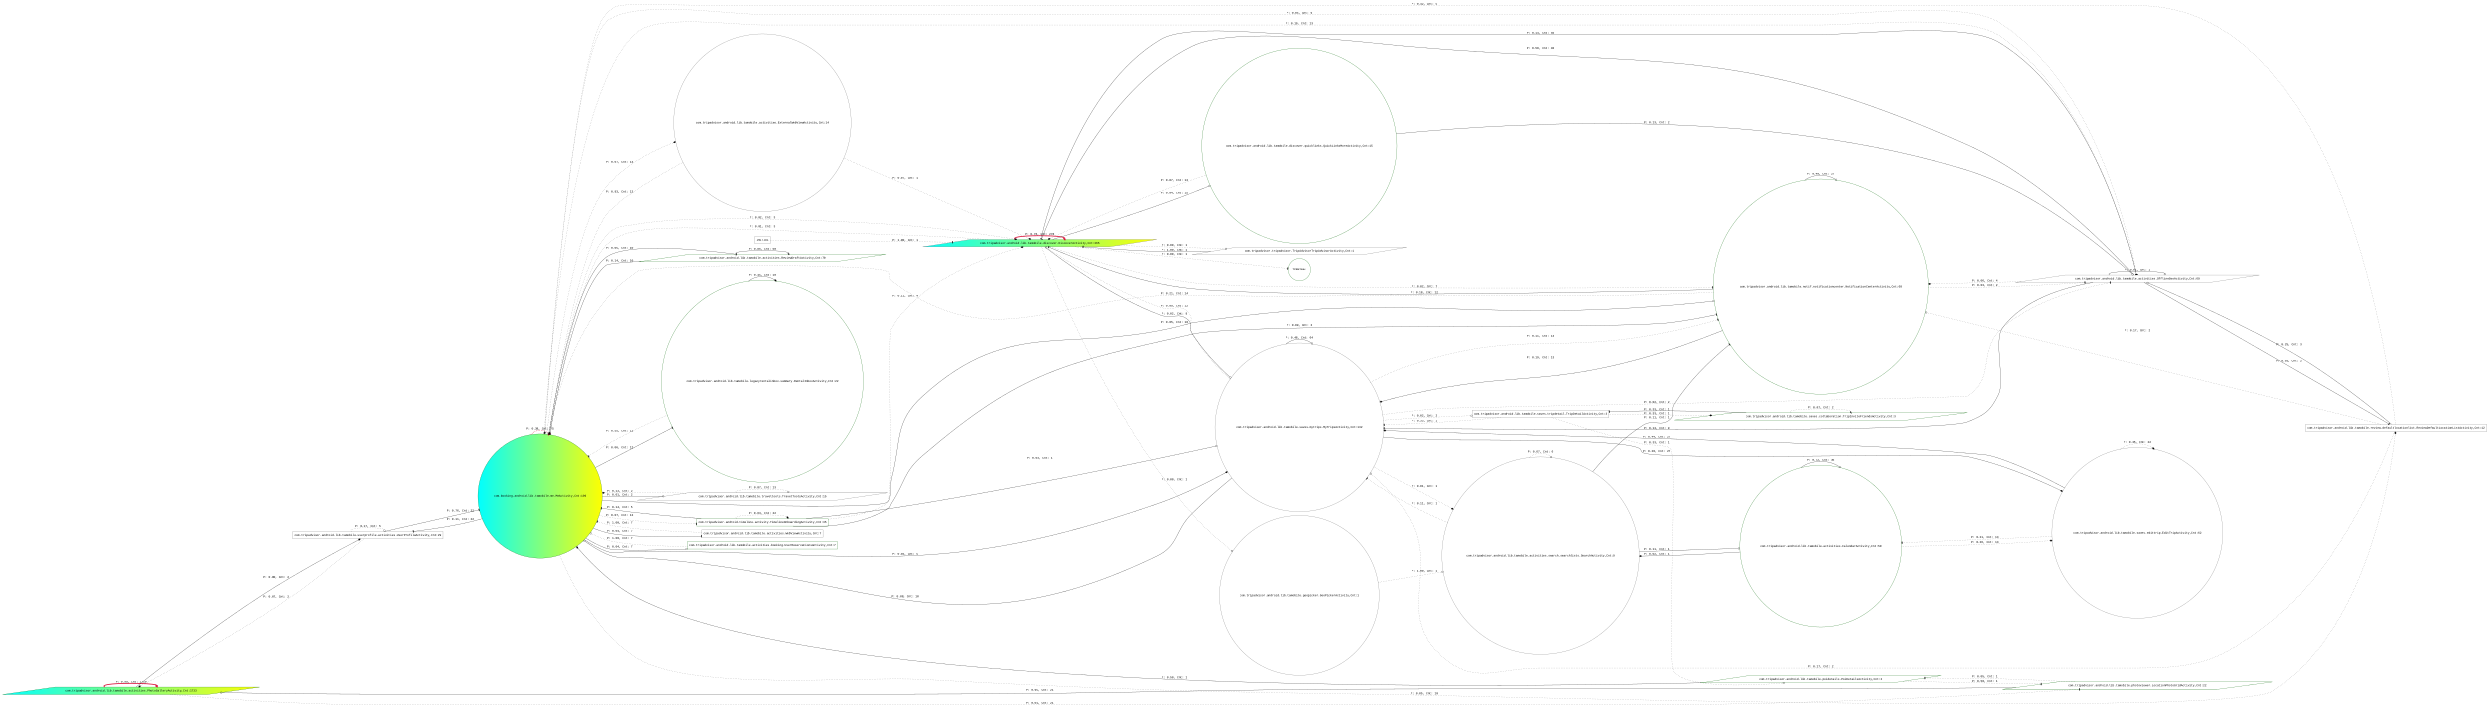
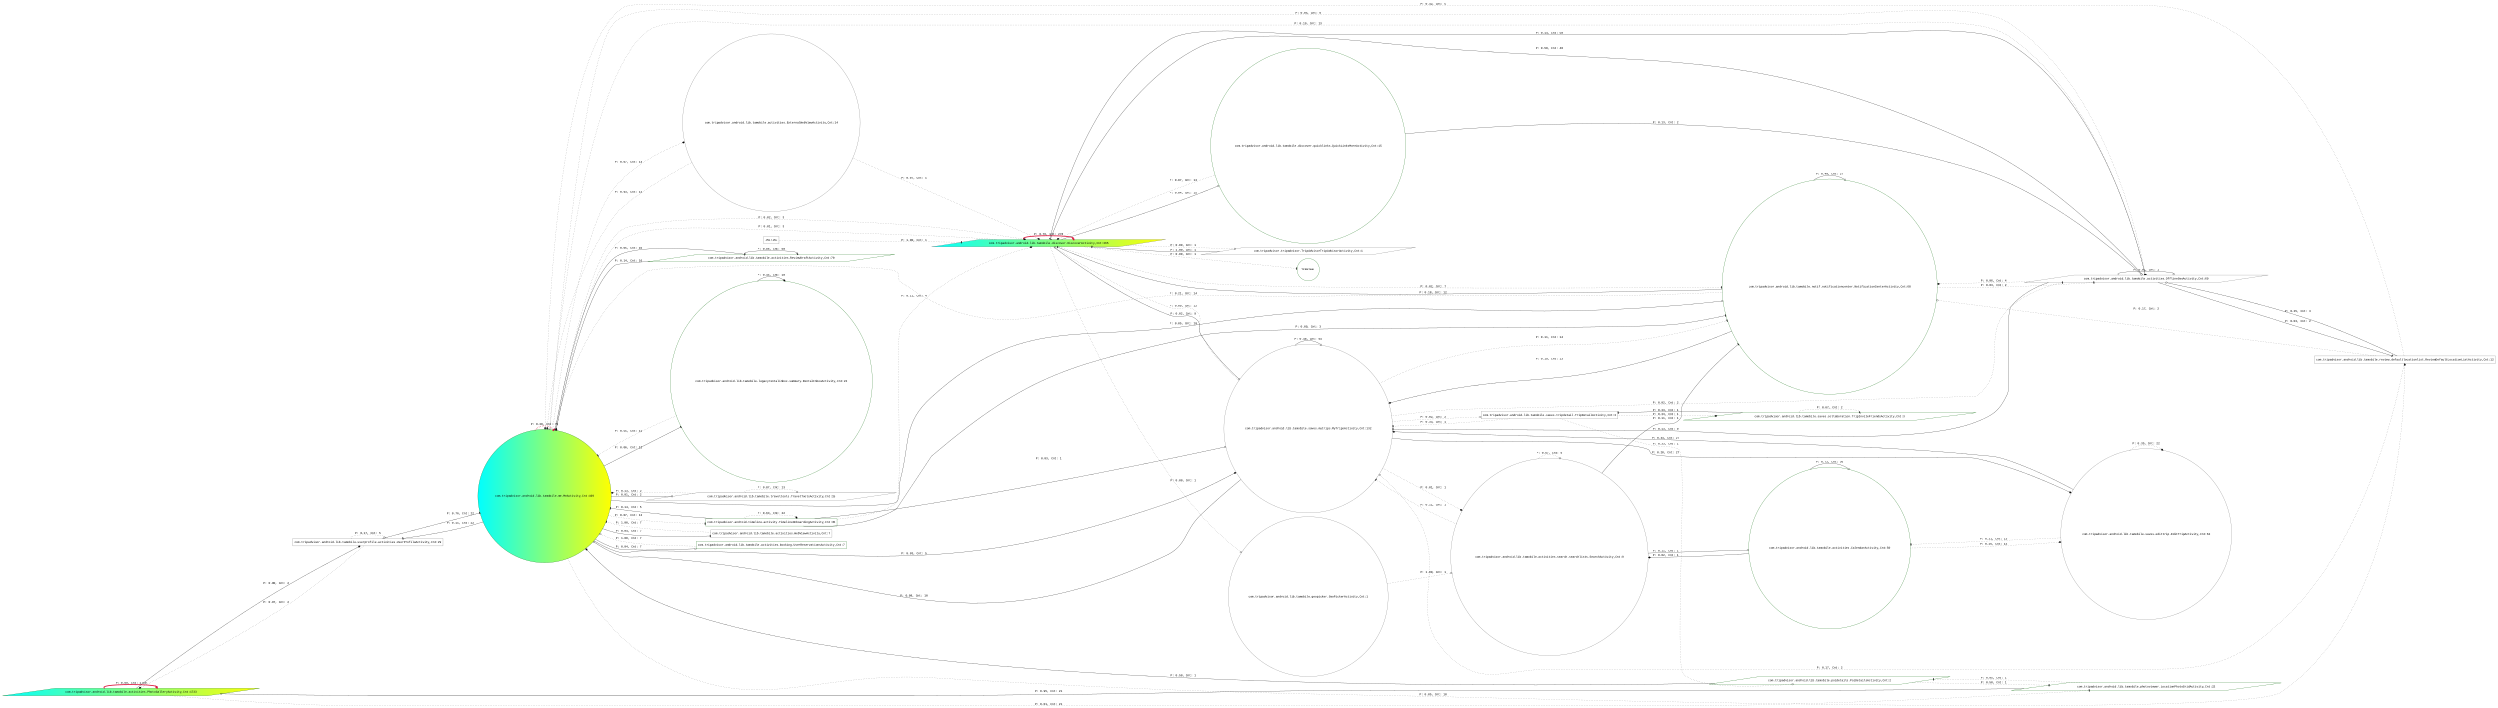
(540, 496) -> (545, 496)
